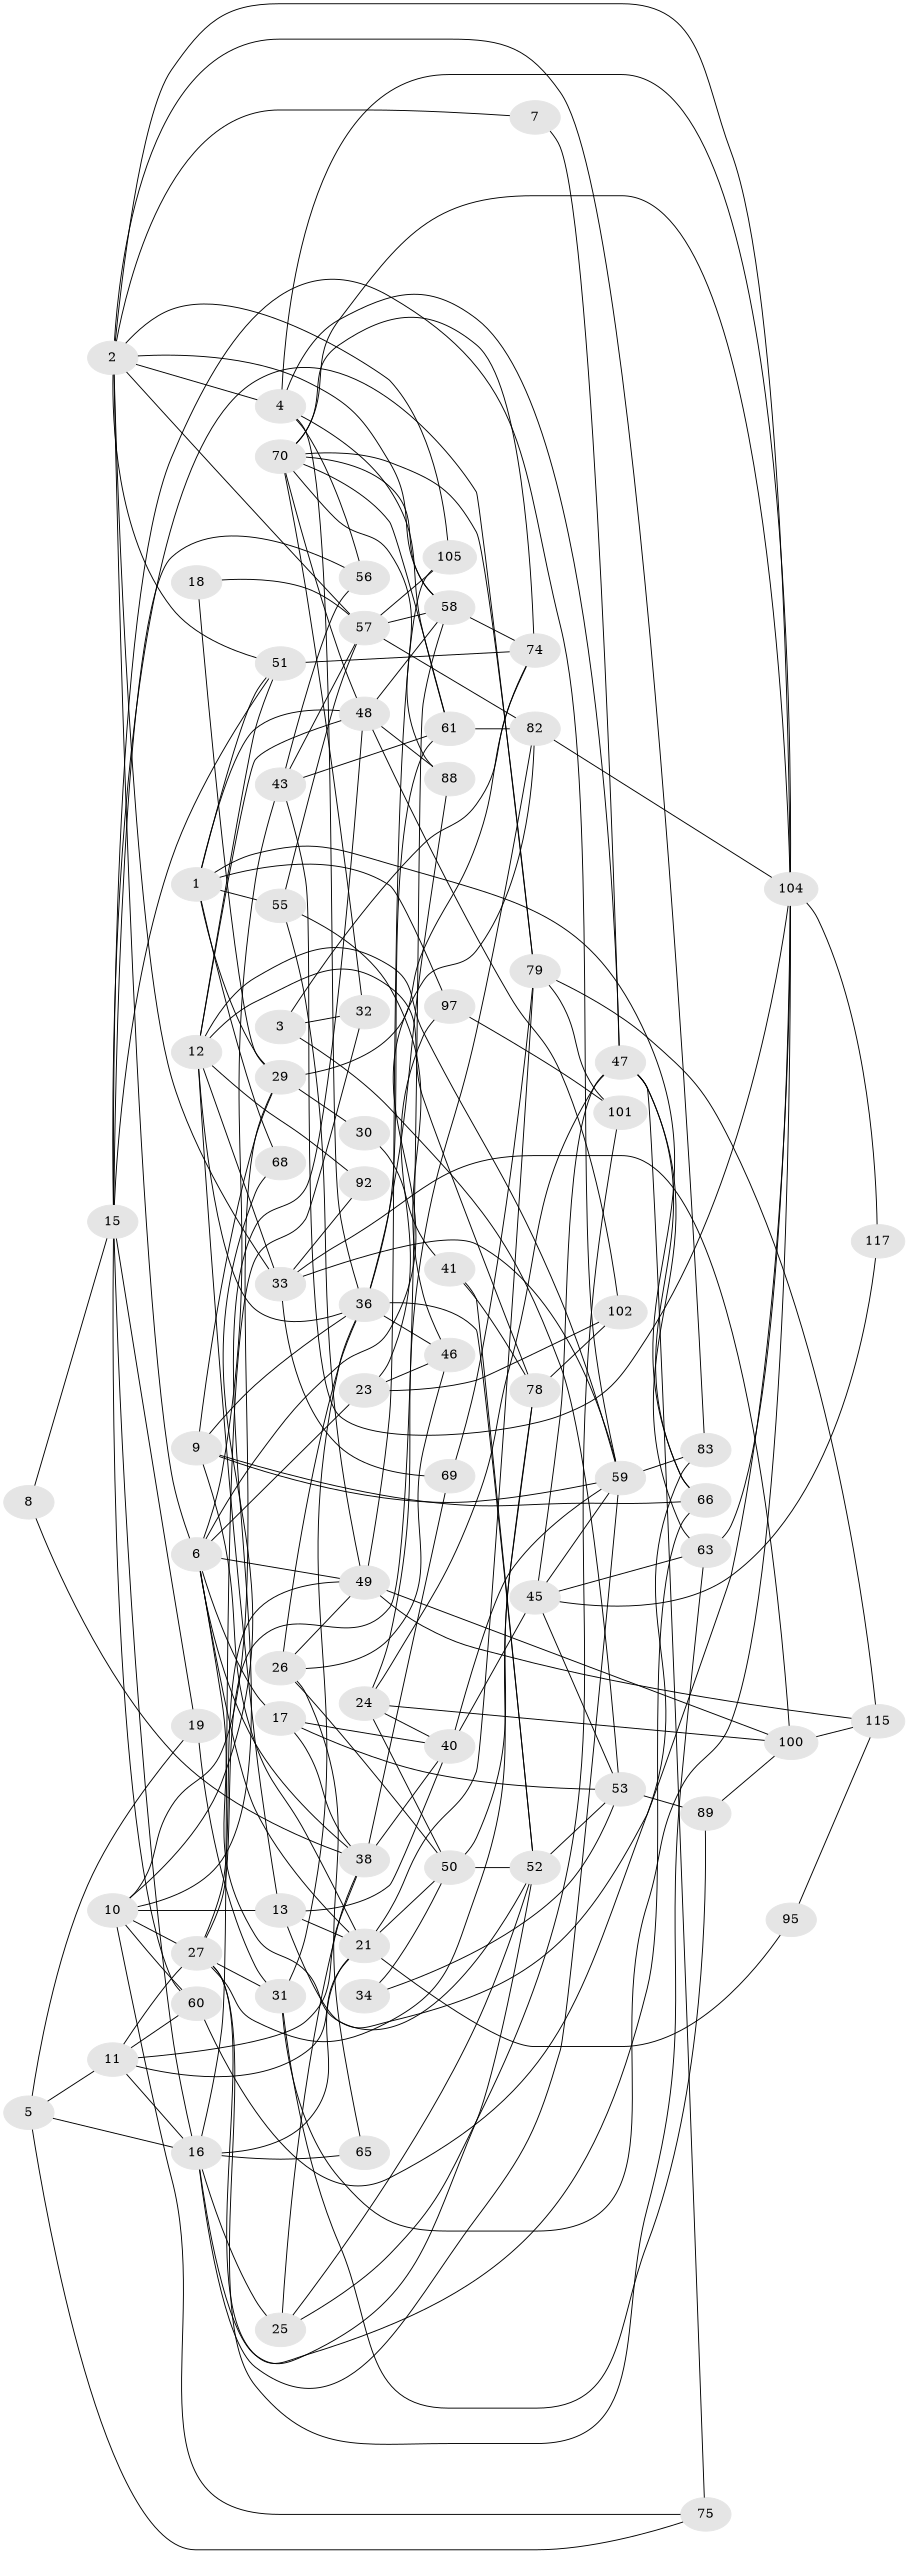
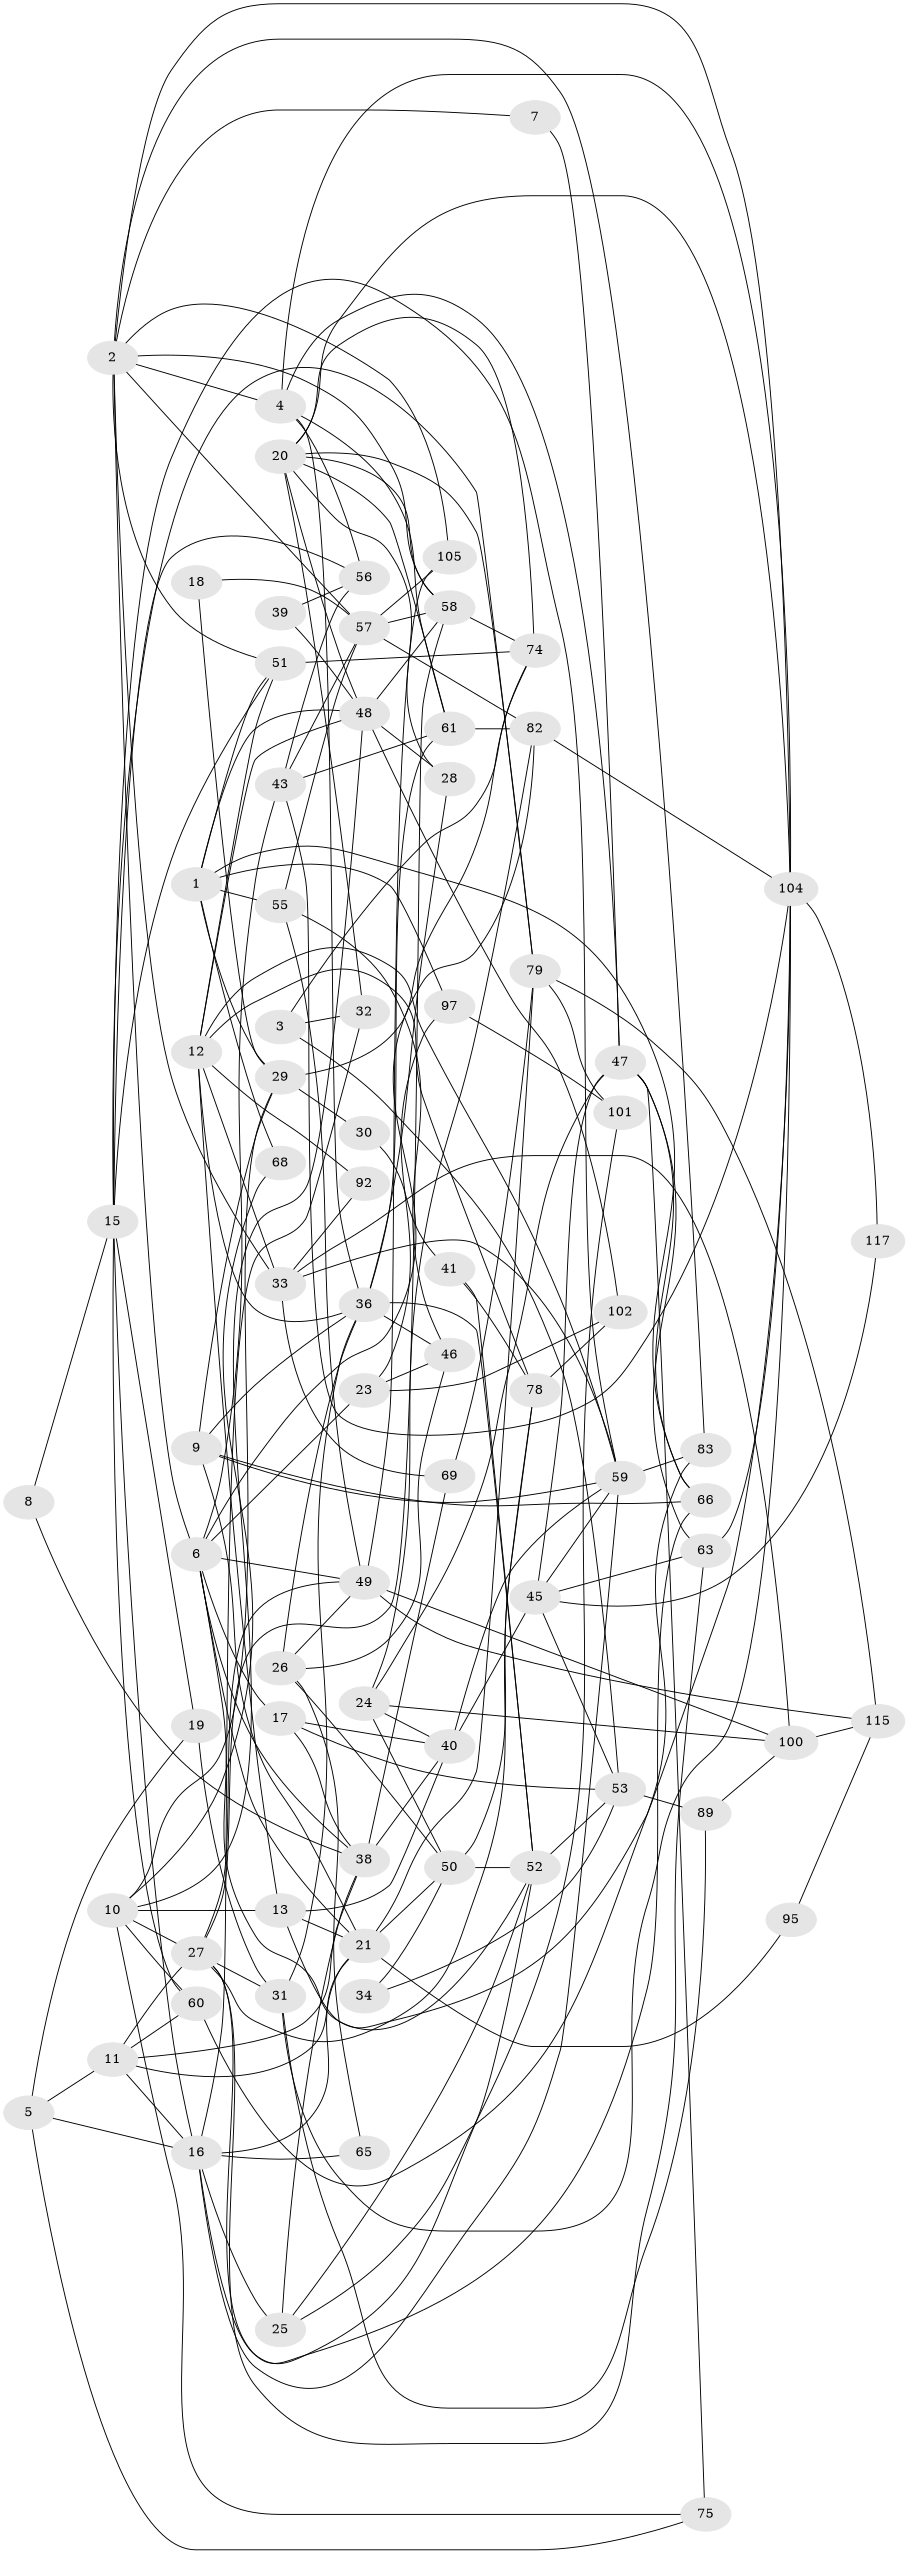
(281, 457) -> (281, 457)
none -> (281, 613)
(450, 779) -> (450, 779)
